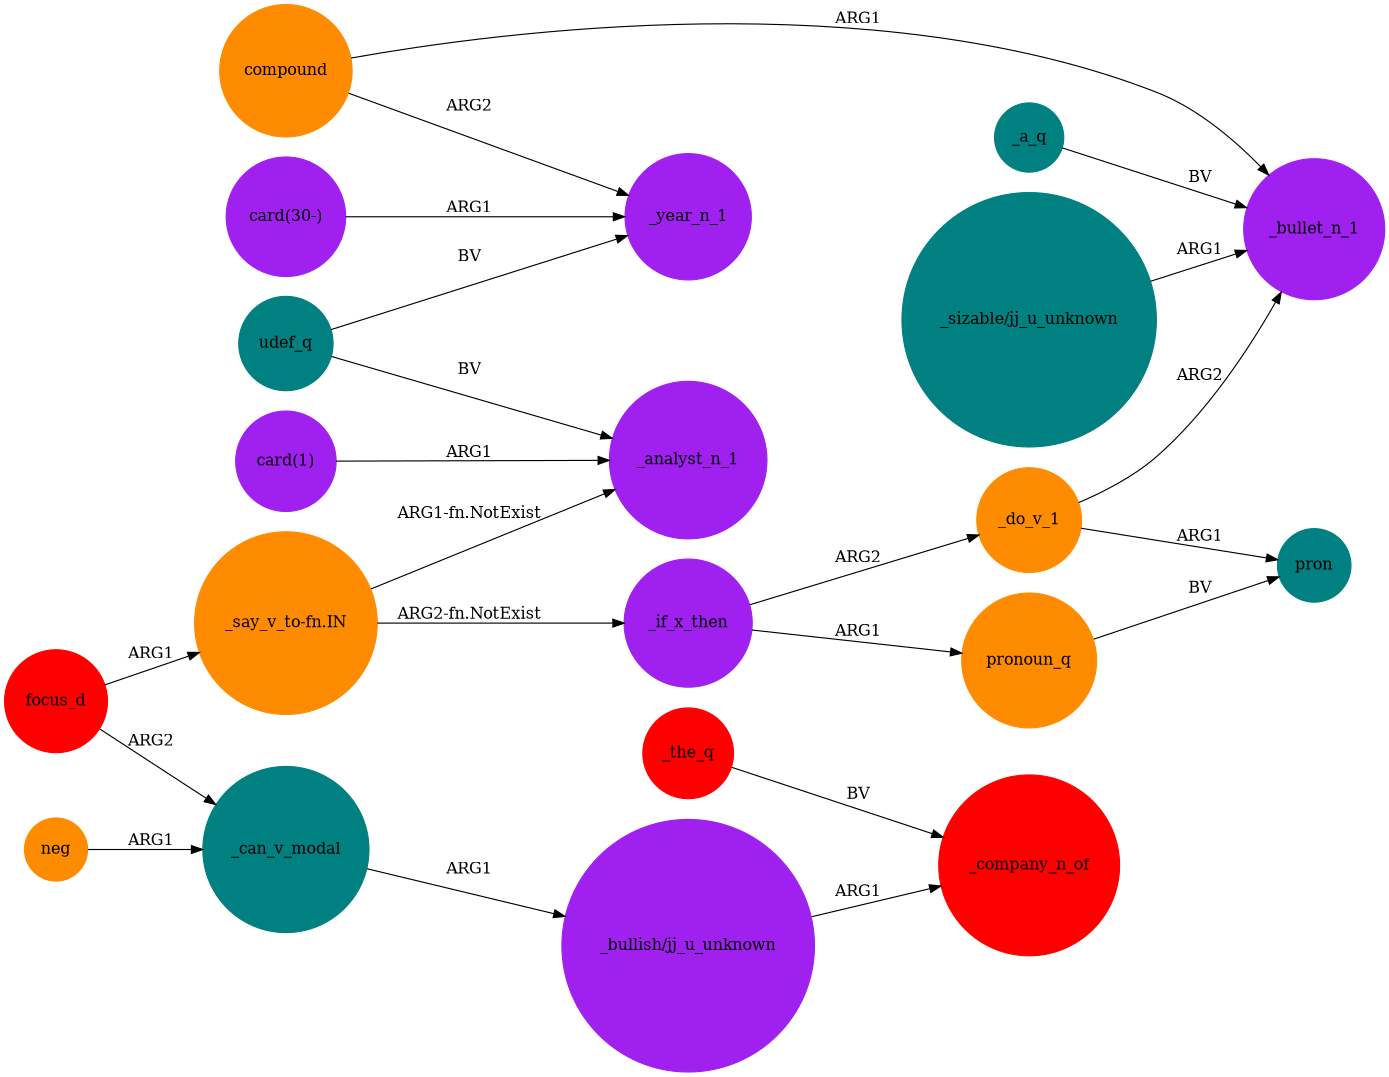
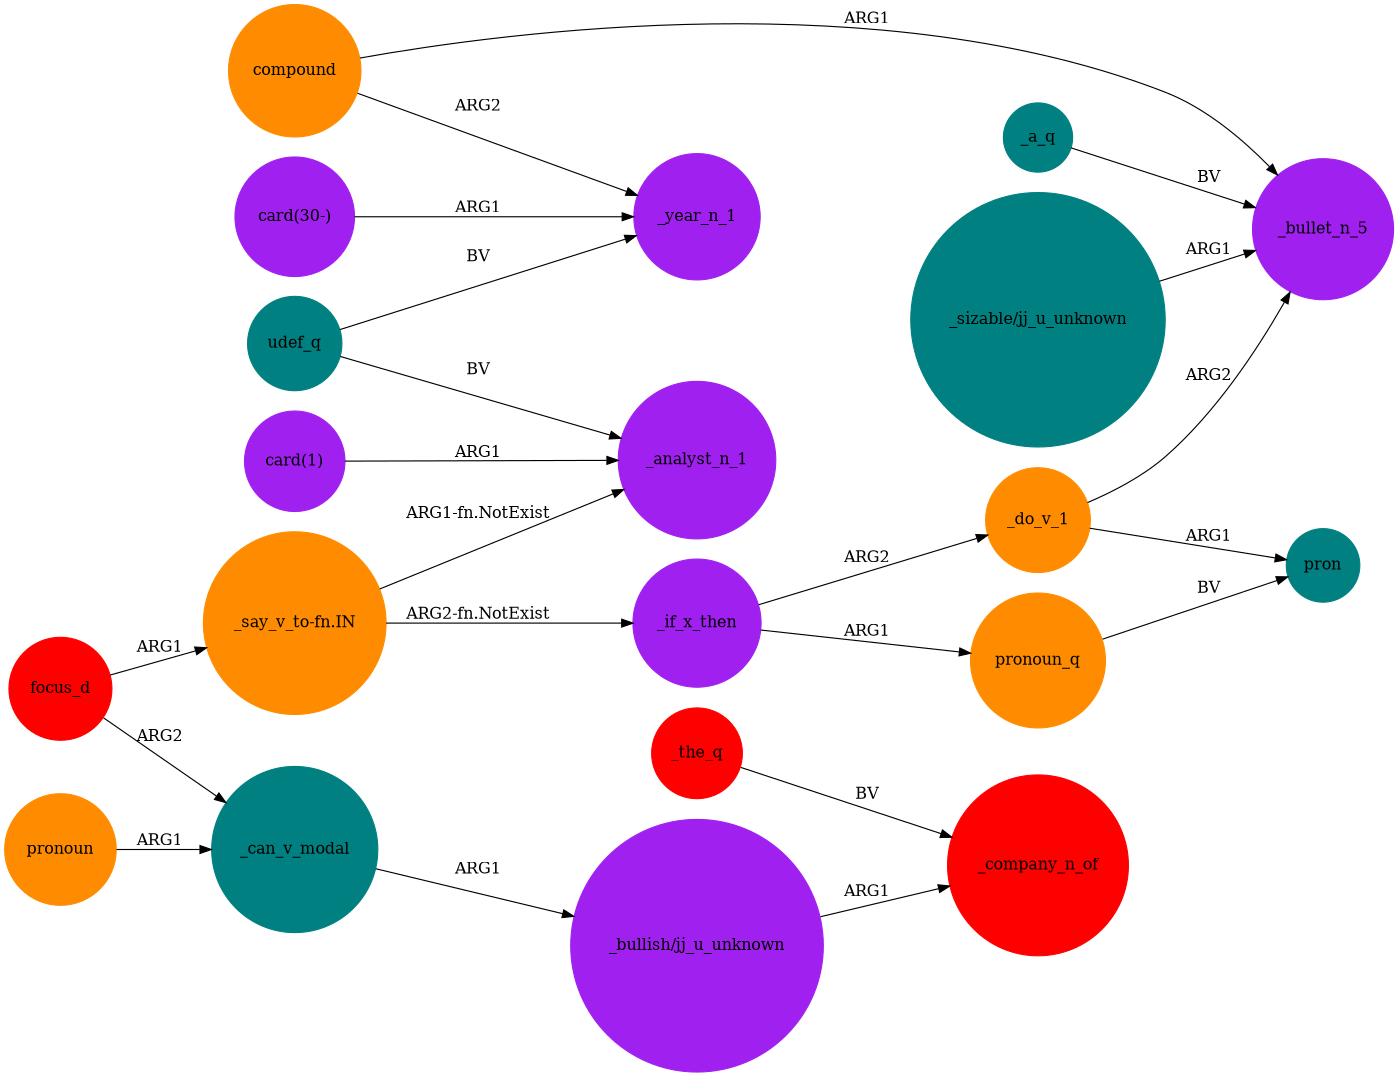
(1314, 229) -> (1323, 229)
(56, 850) -> (60, 850)
